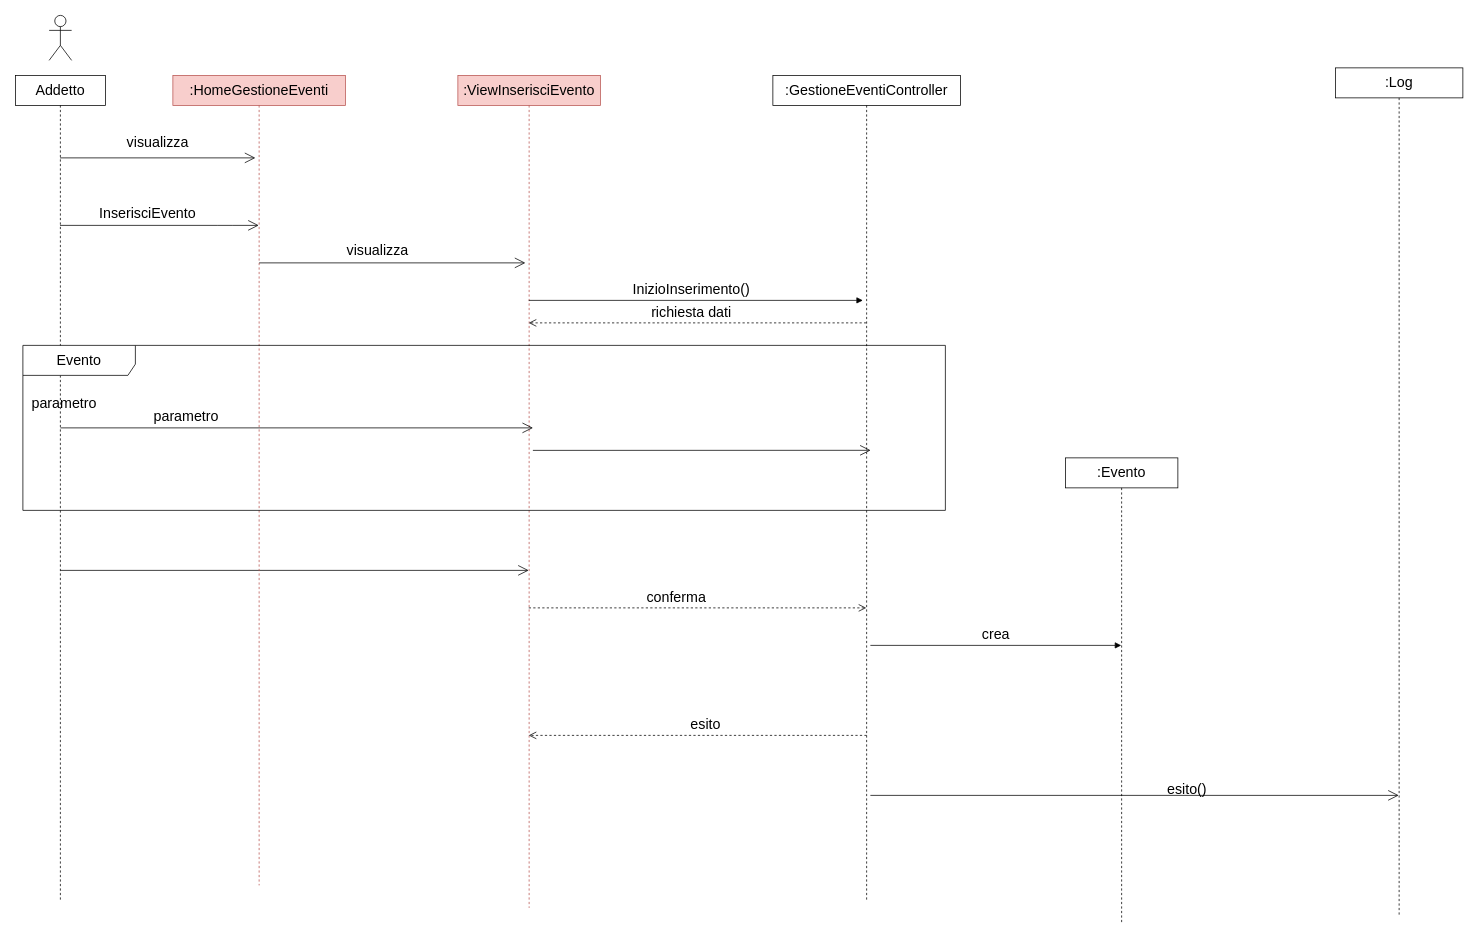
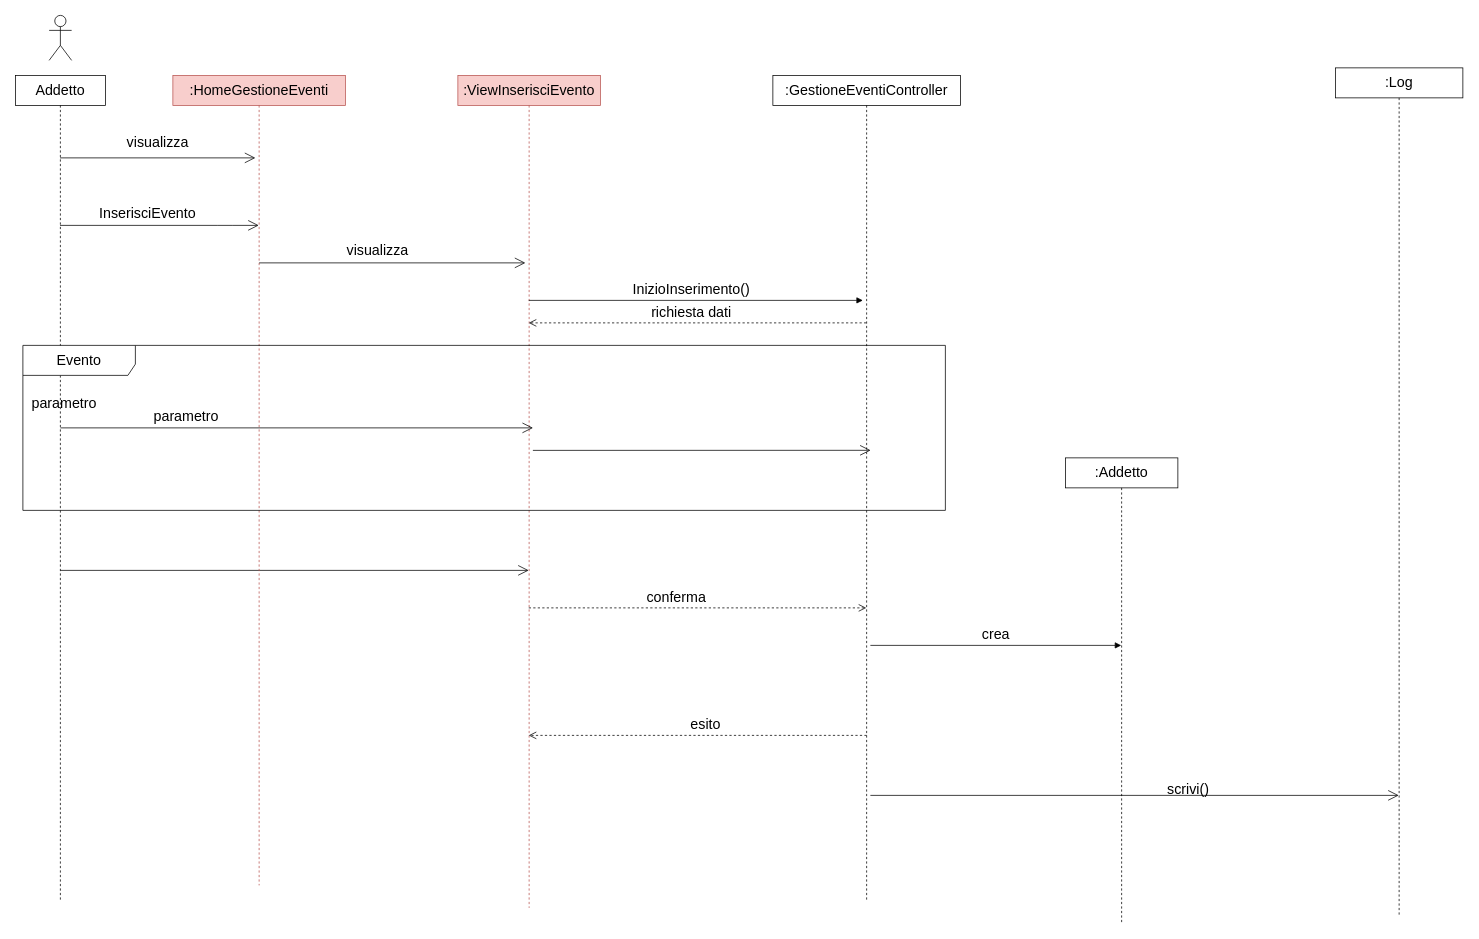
(1122, 473) -> (1122, 473)
(1184, 787) -> (1185, 787)
